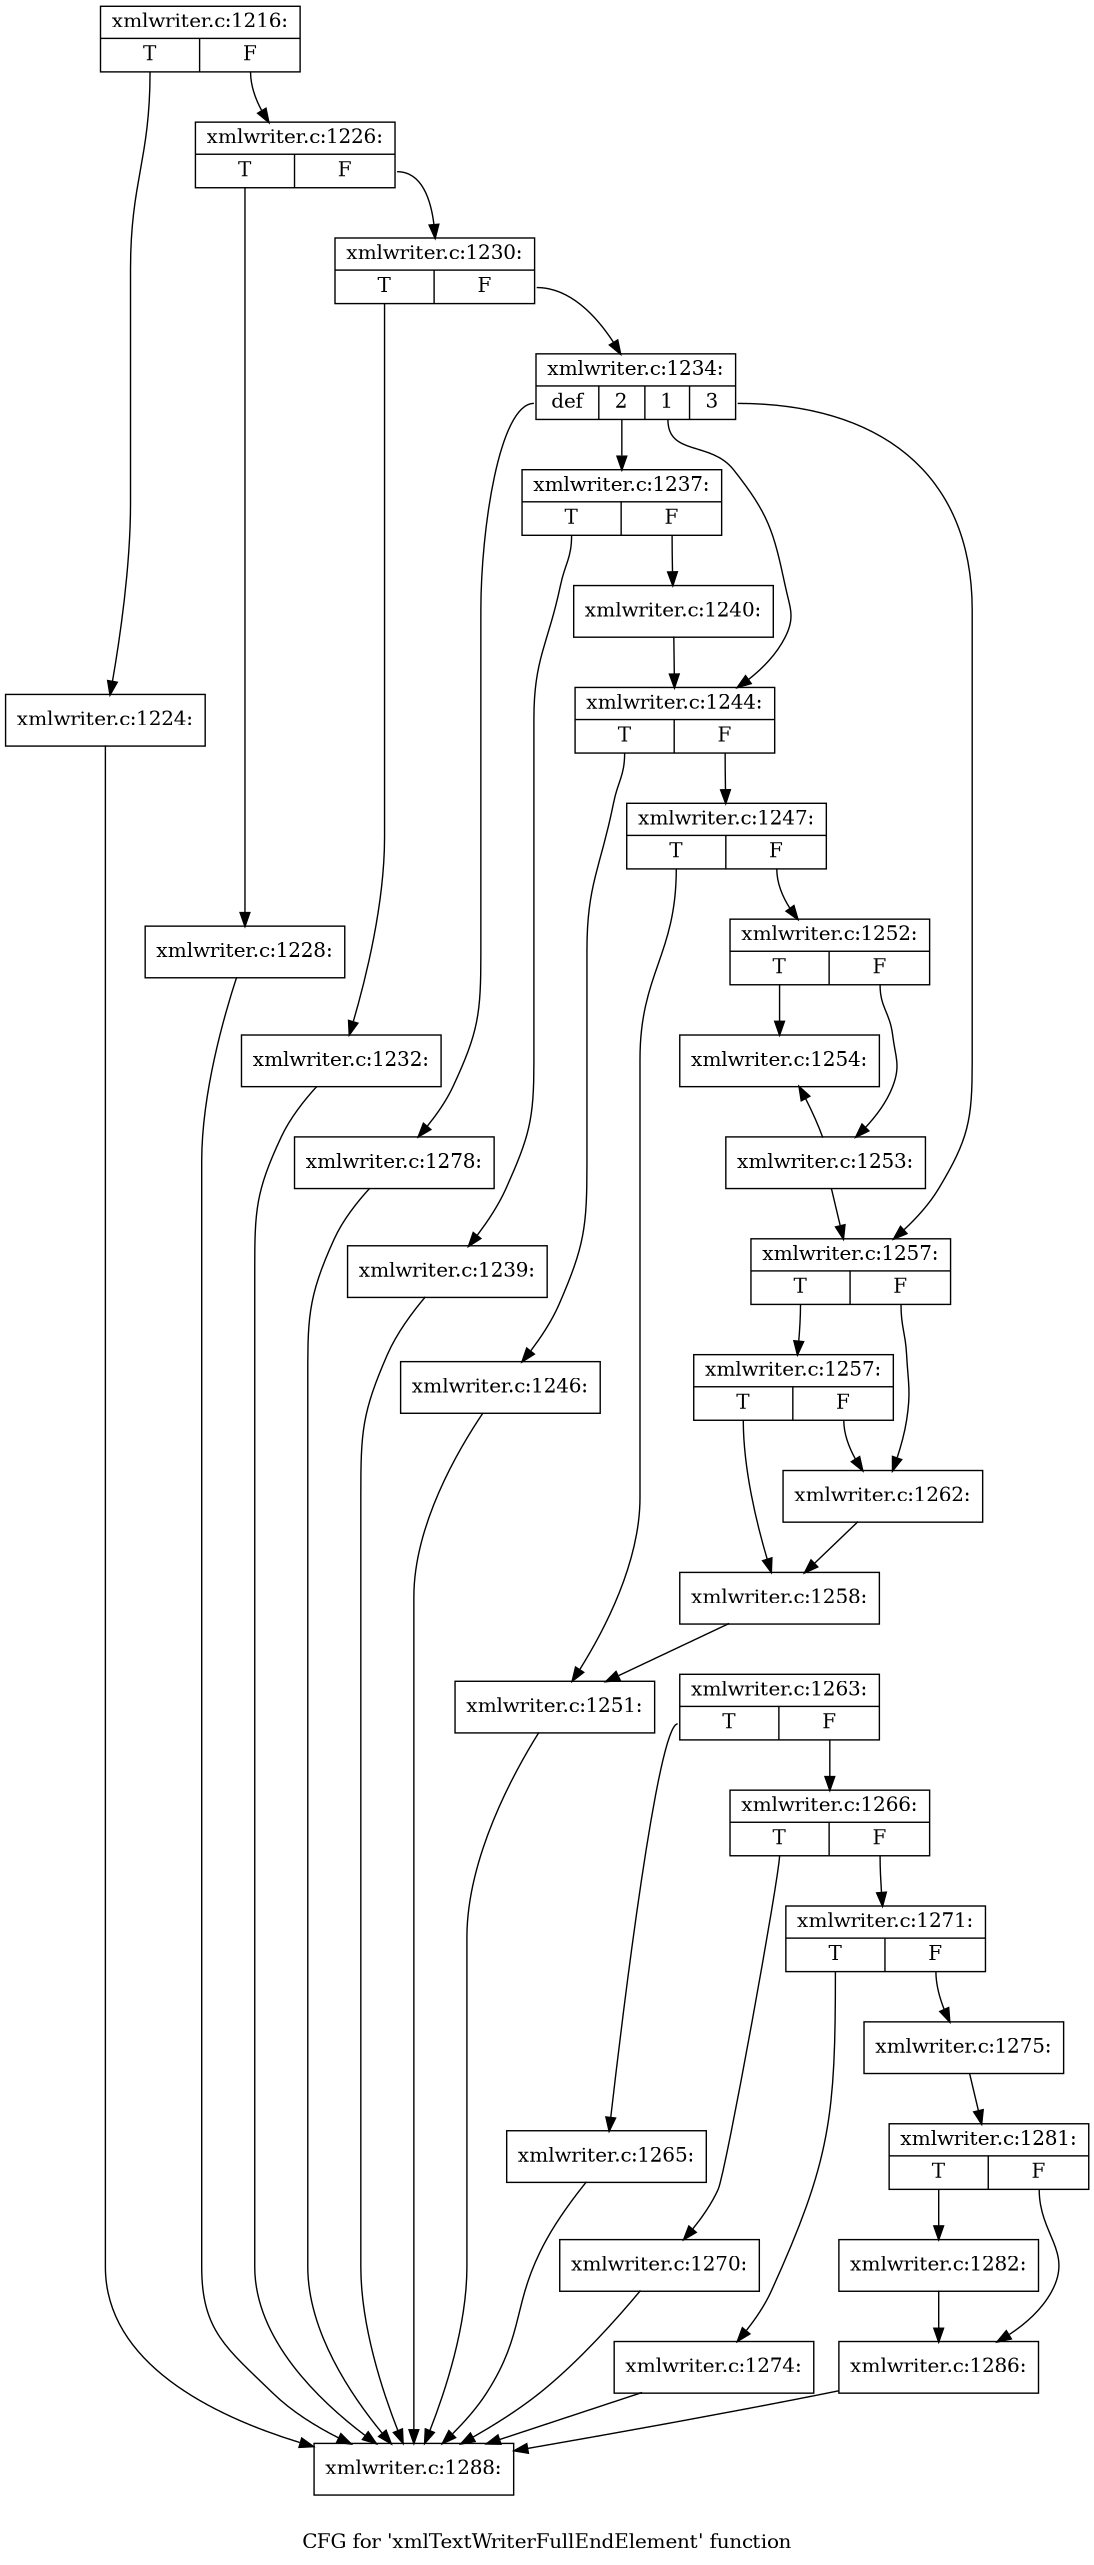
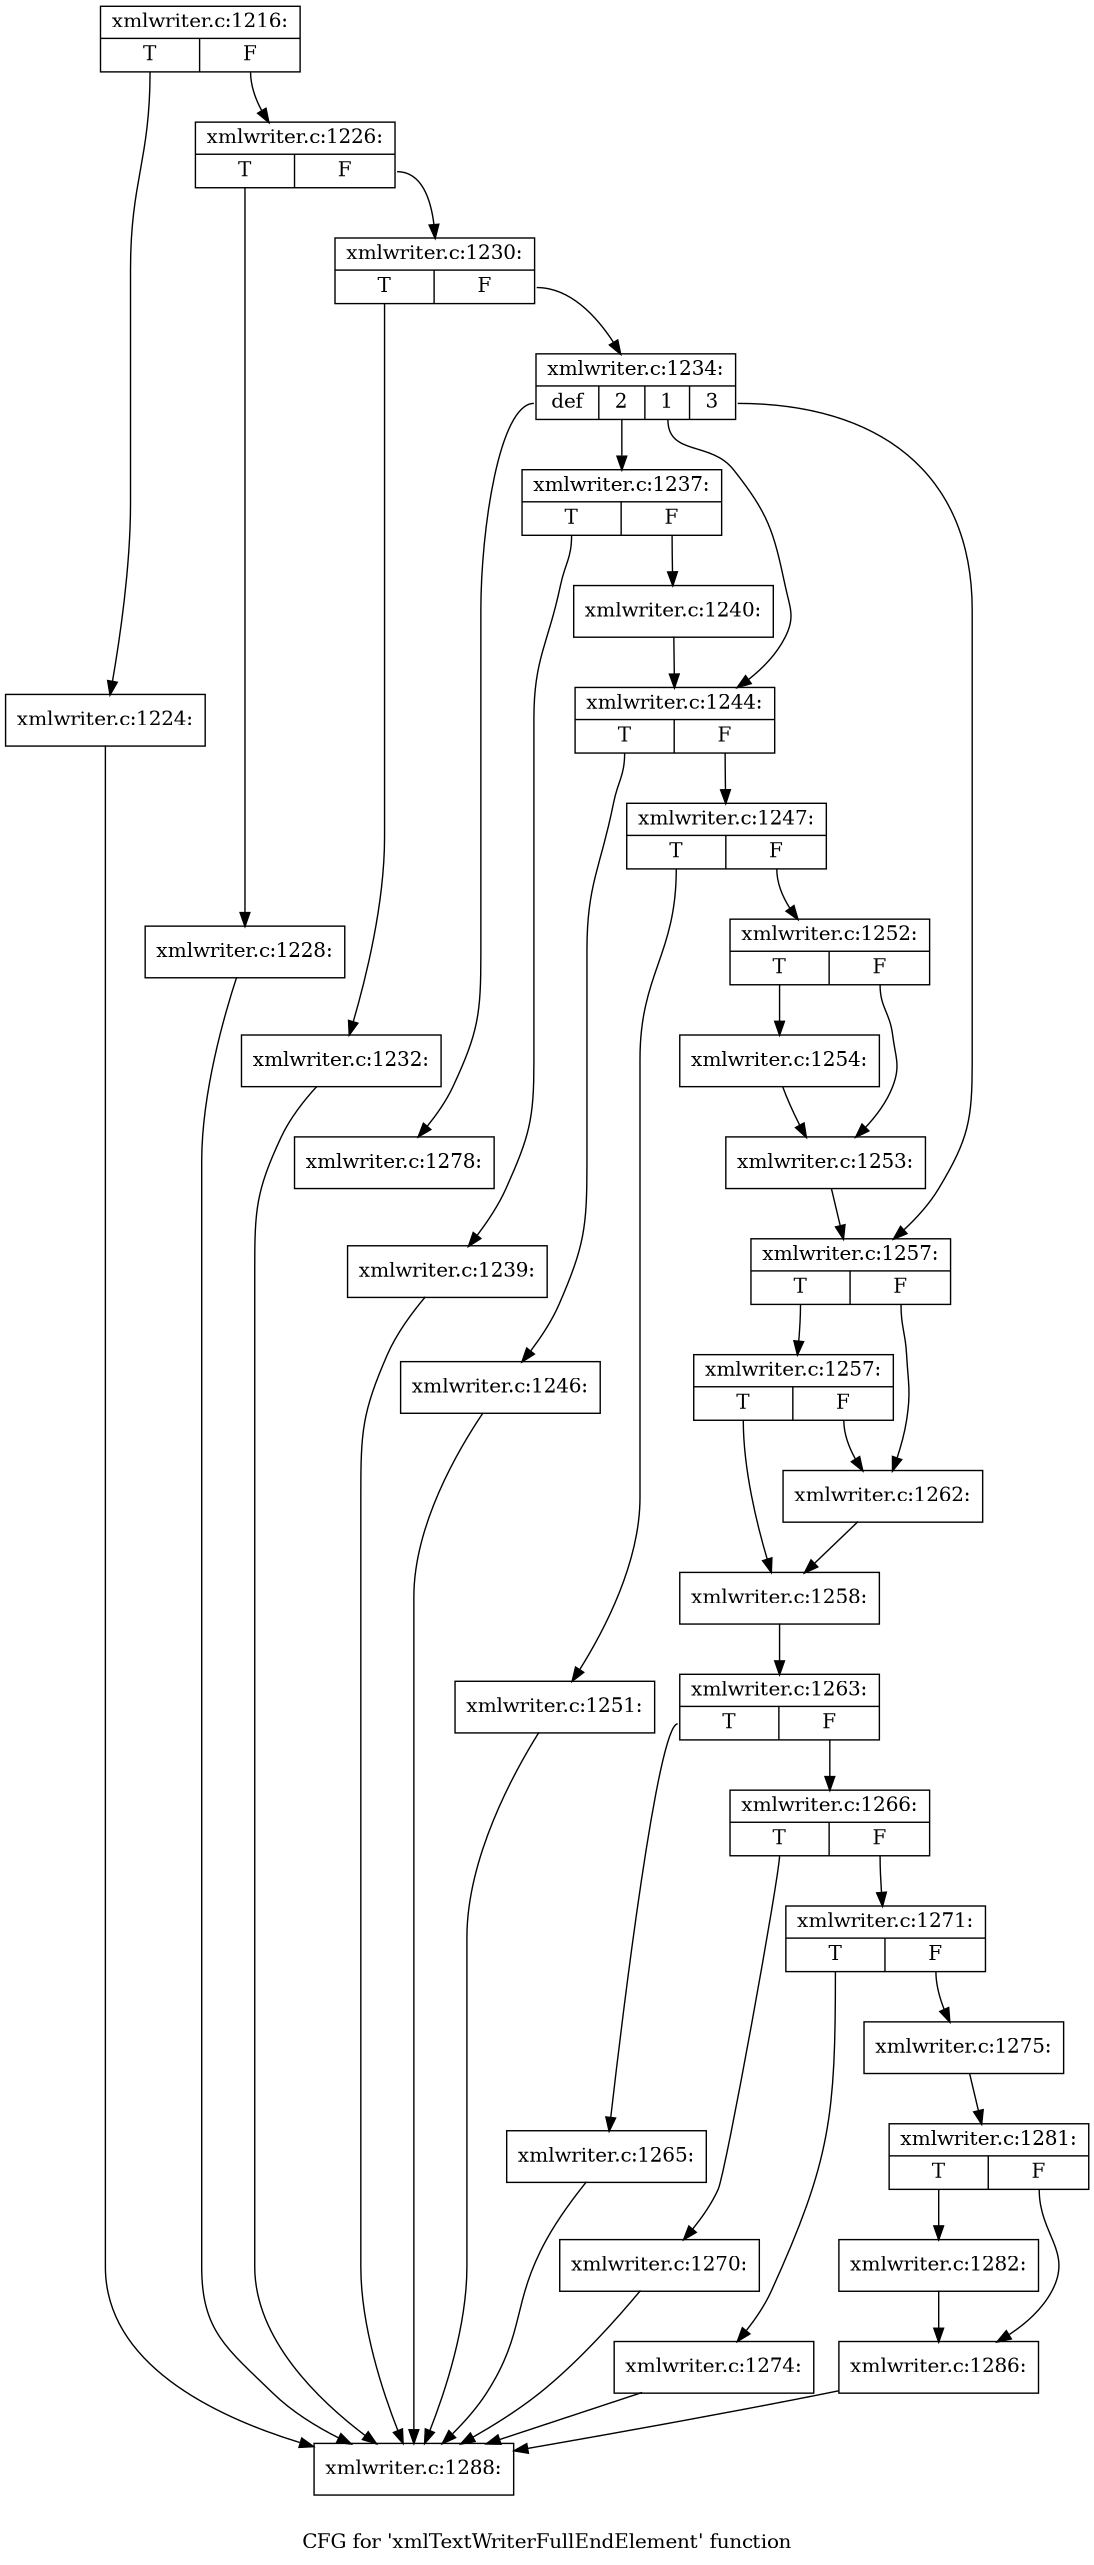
(815, 1118) -> (791, 1106)
(674, 1650) -> (780, 1642)
(308, 1812) -> none
